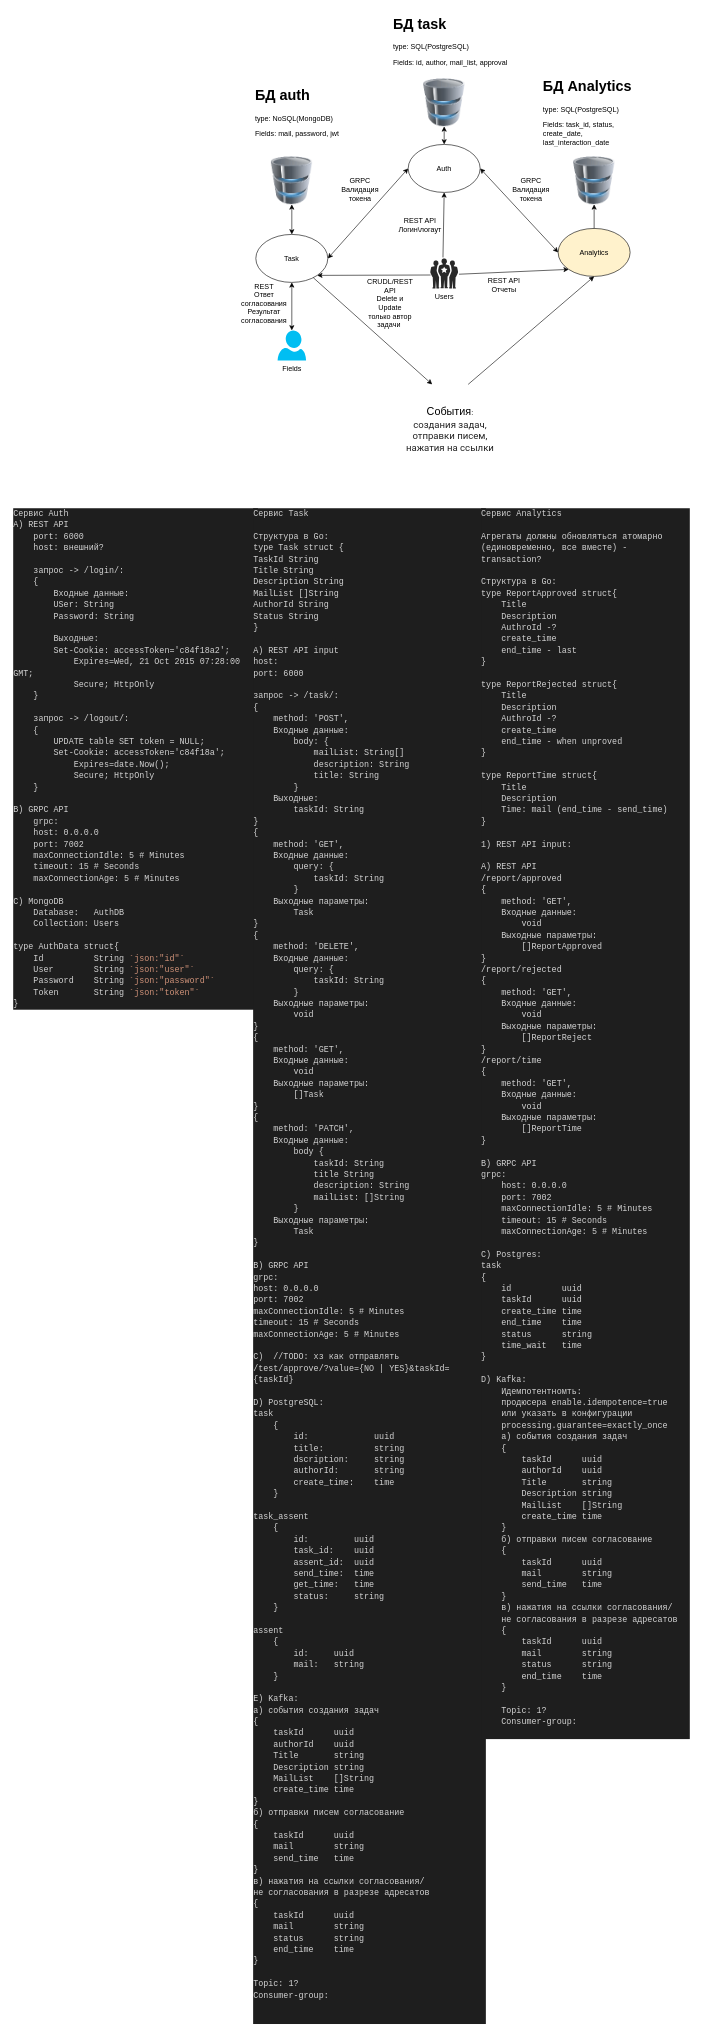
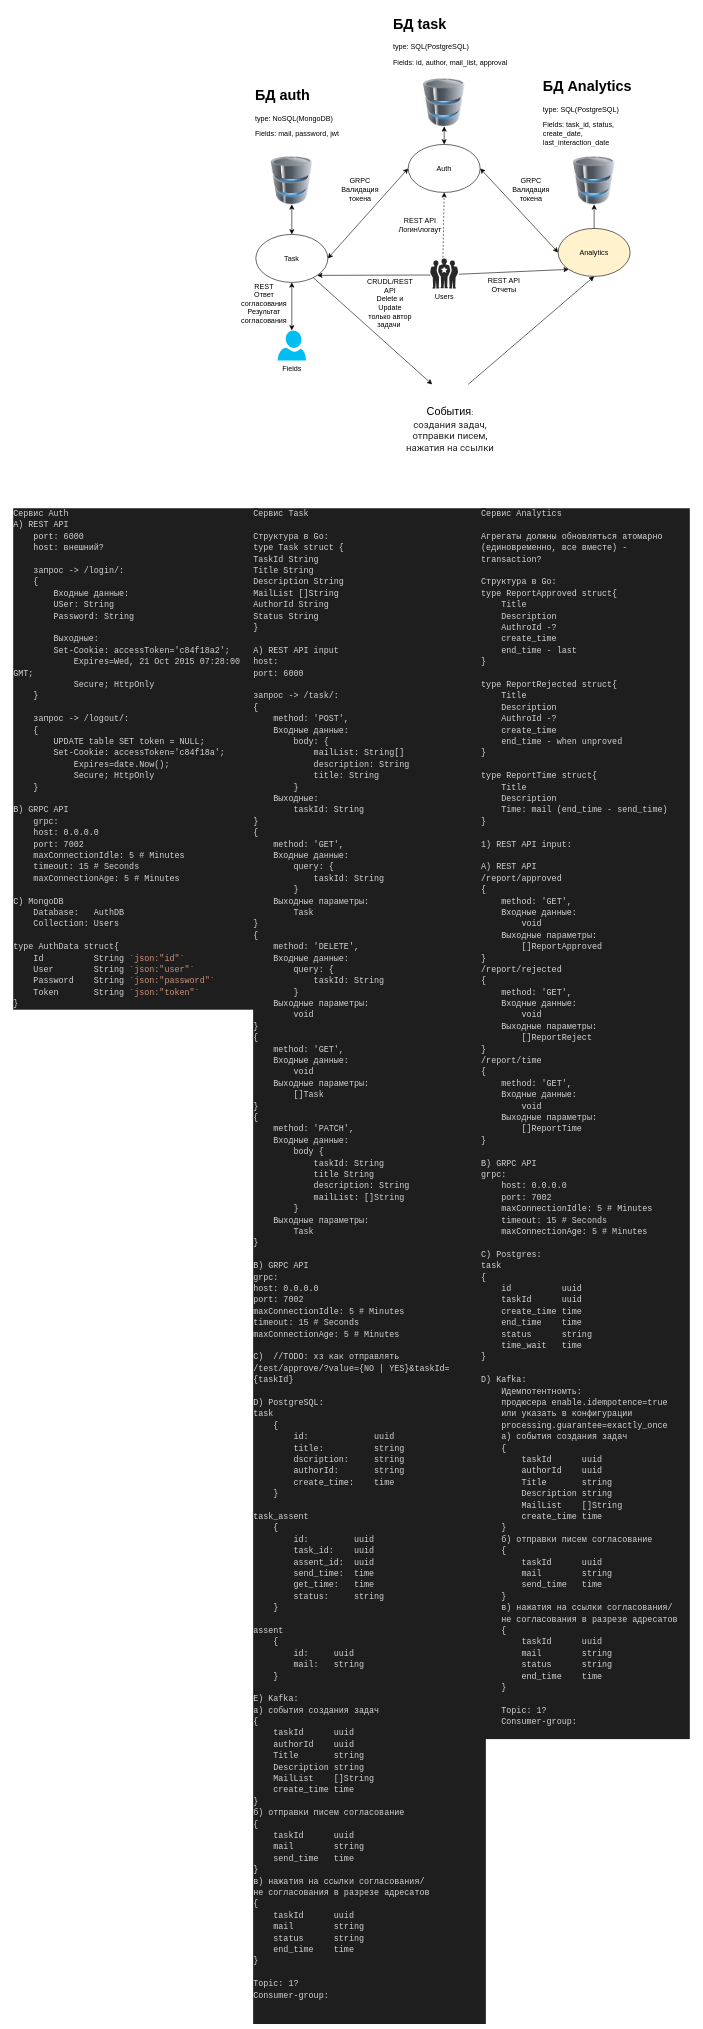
(444, 226) -> (444, 226)
